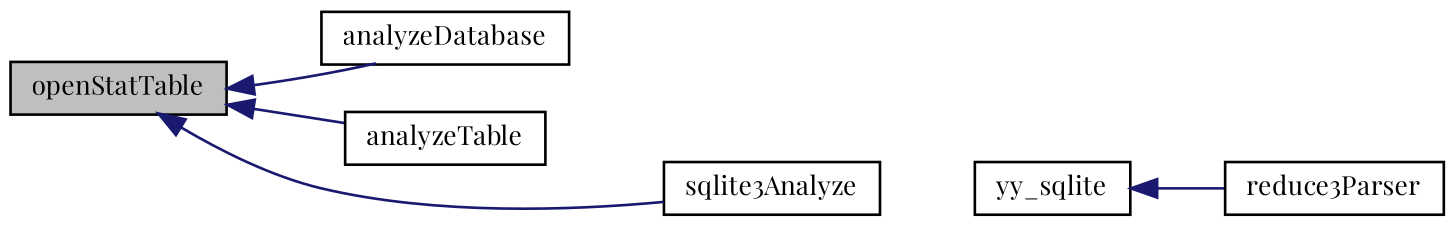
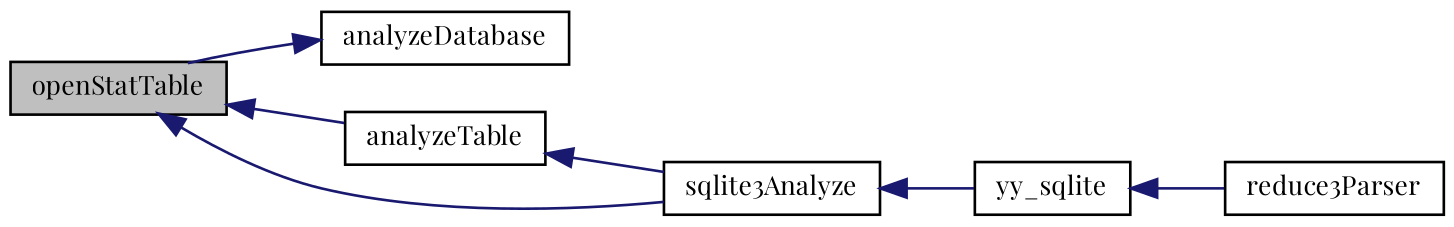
(315, 75) -> (240, 52)
none -> (618, 165)
none -> (941, 188)
